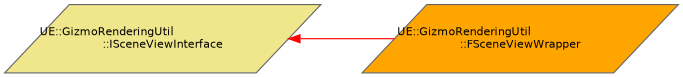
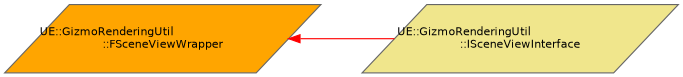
(347, 39) -> (347, 39)
